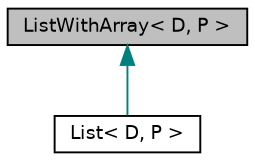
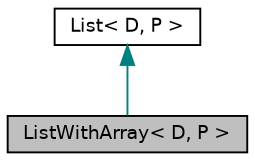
(127, 91) -> (127, 91)
